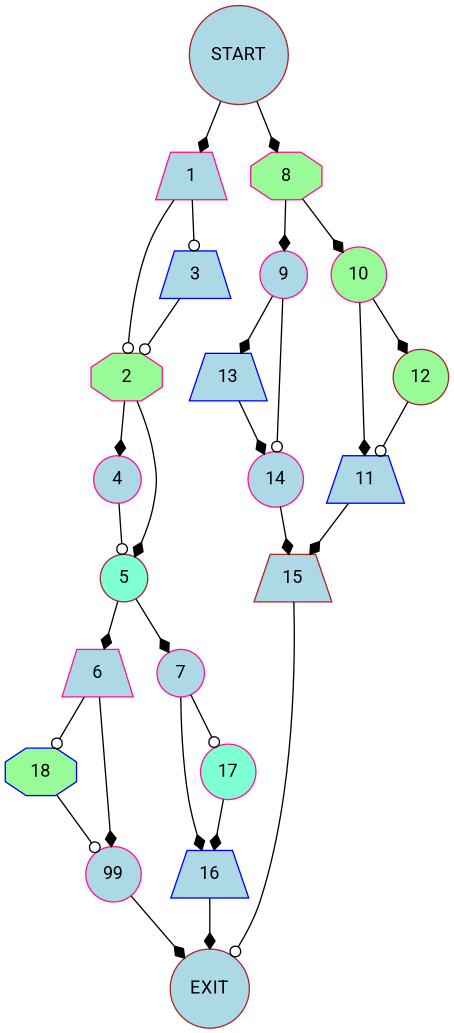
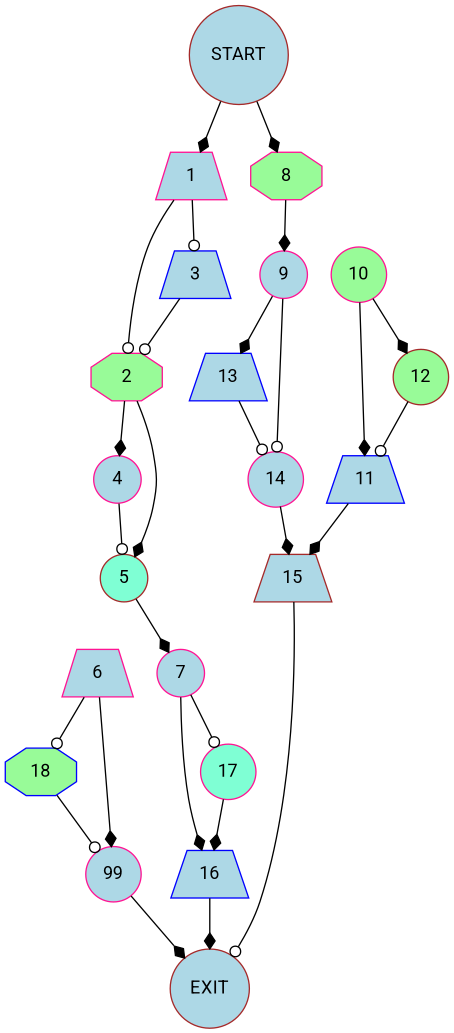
(318, 219) -> none
(249, 423) -> (249, 423)
(113, 617) -> none
